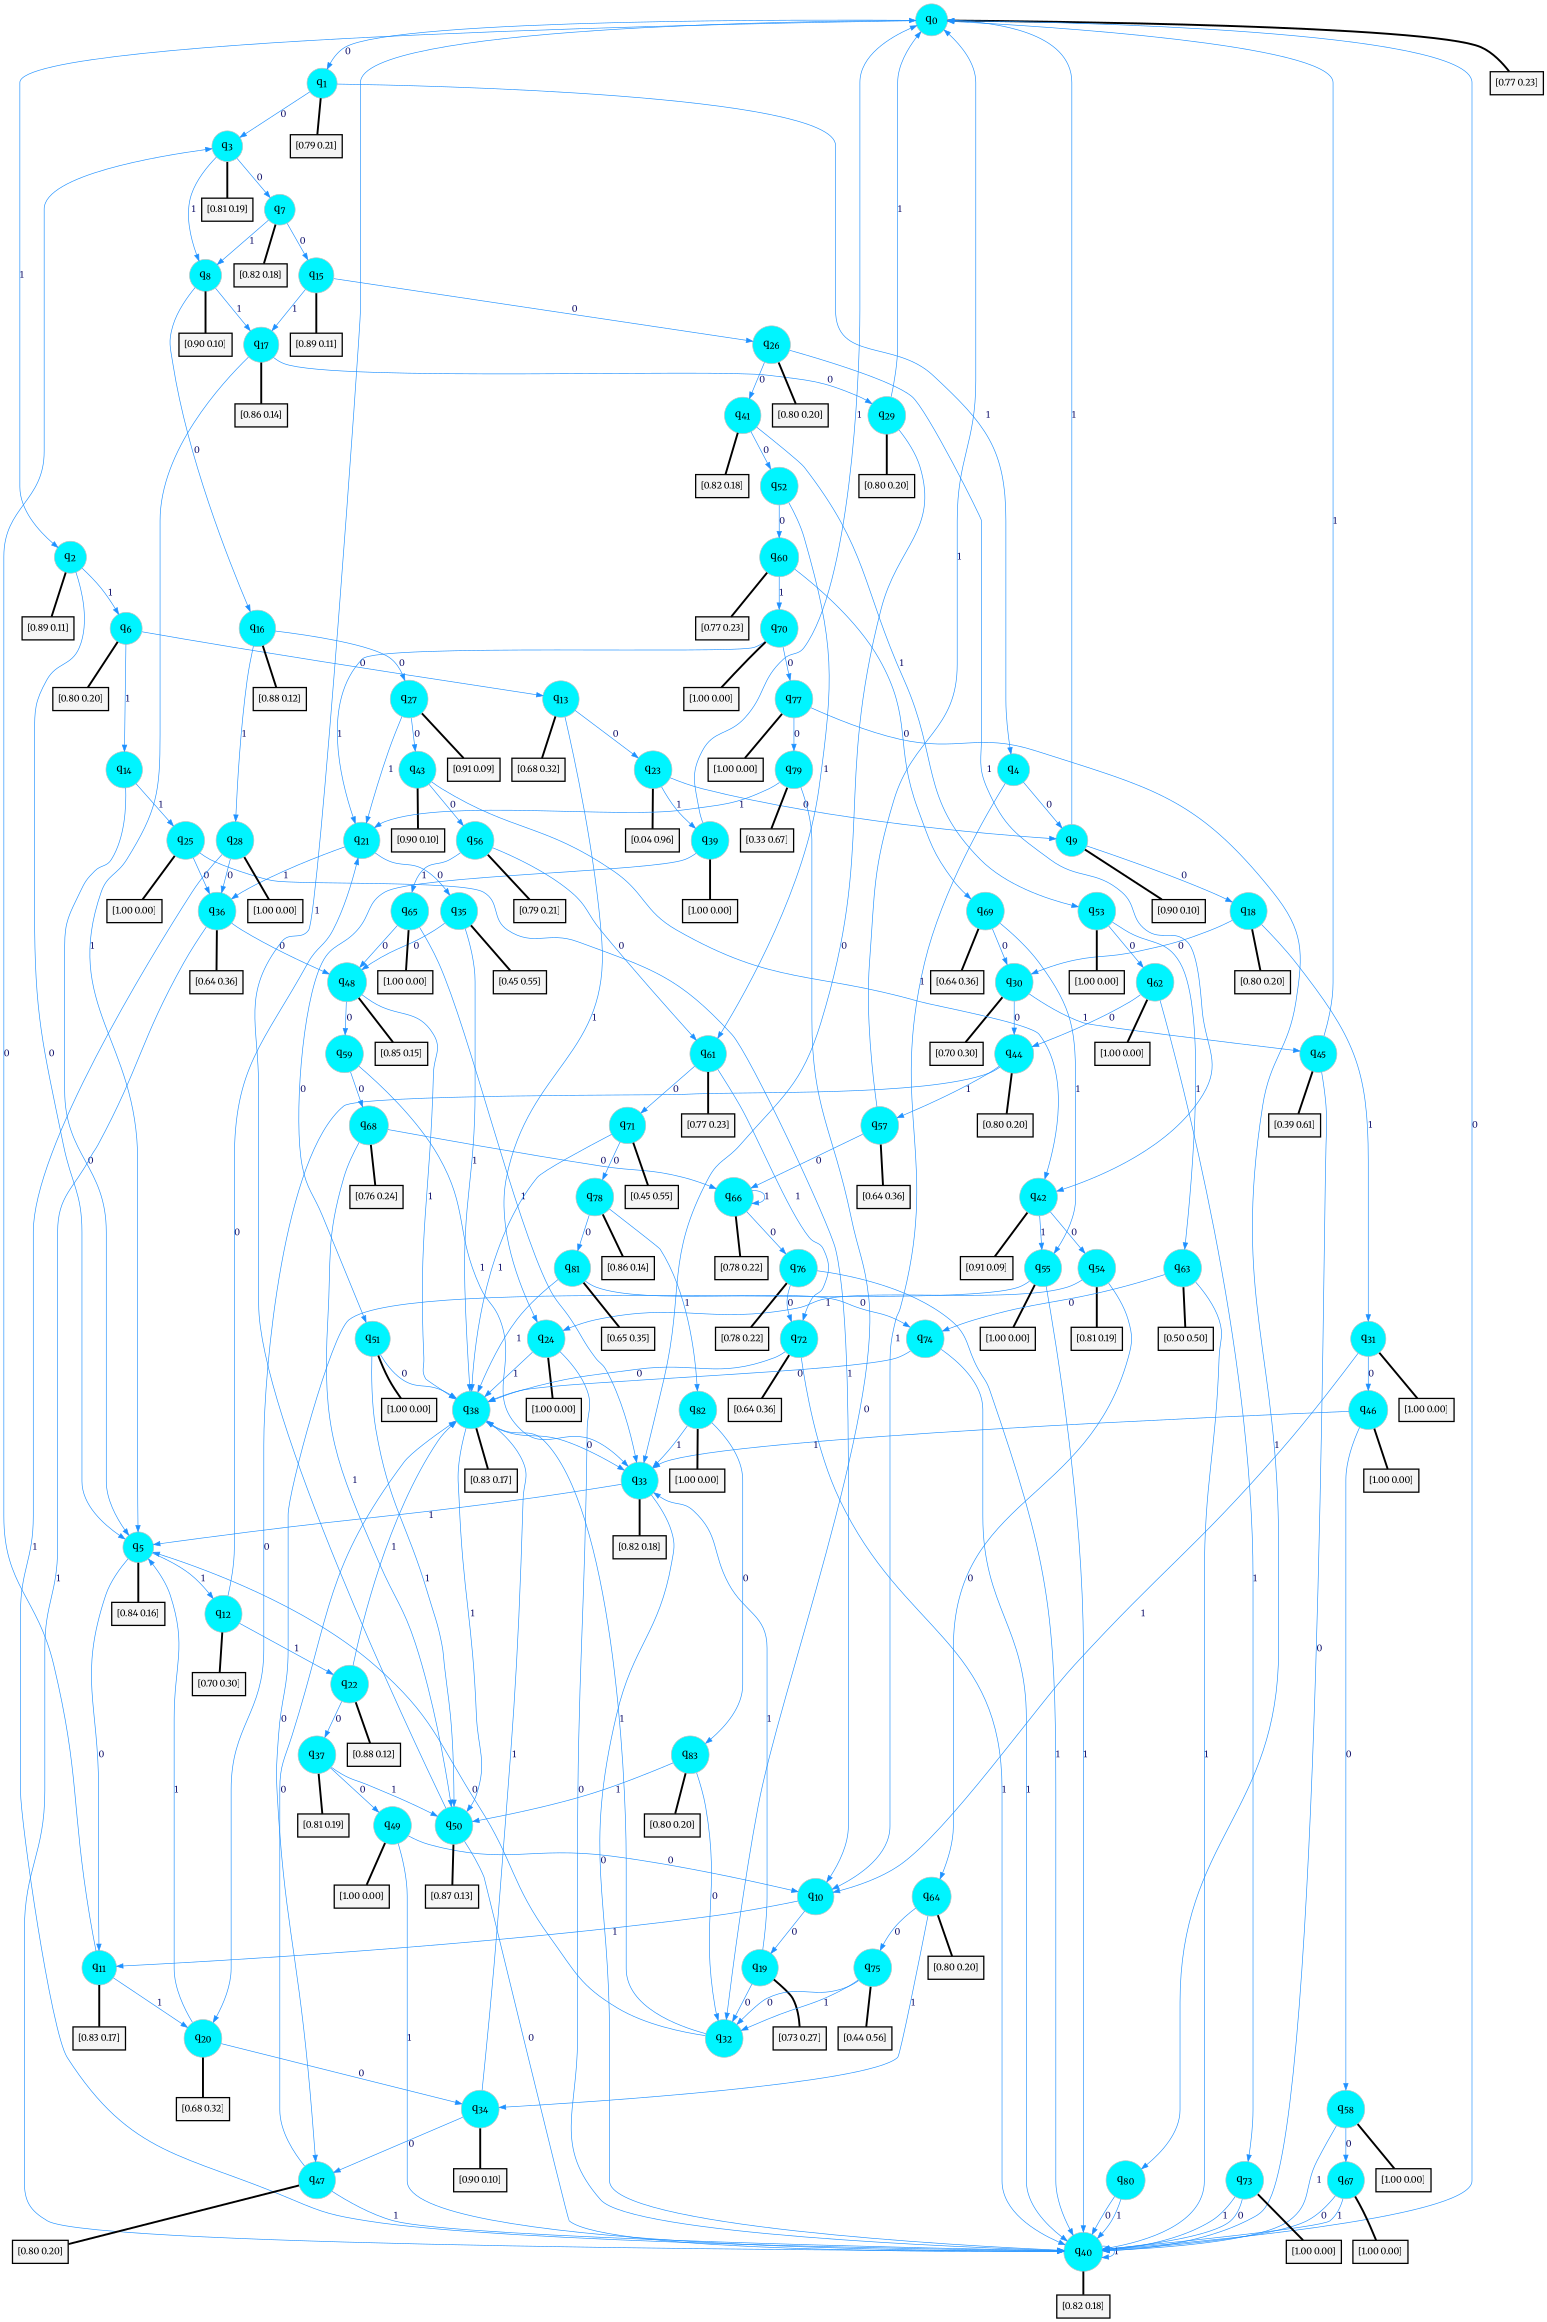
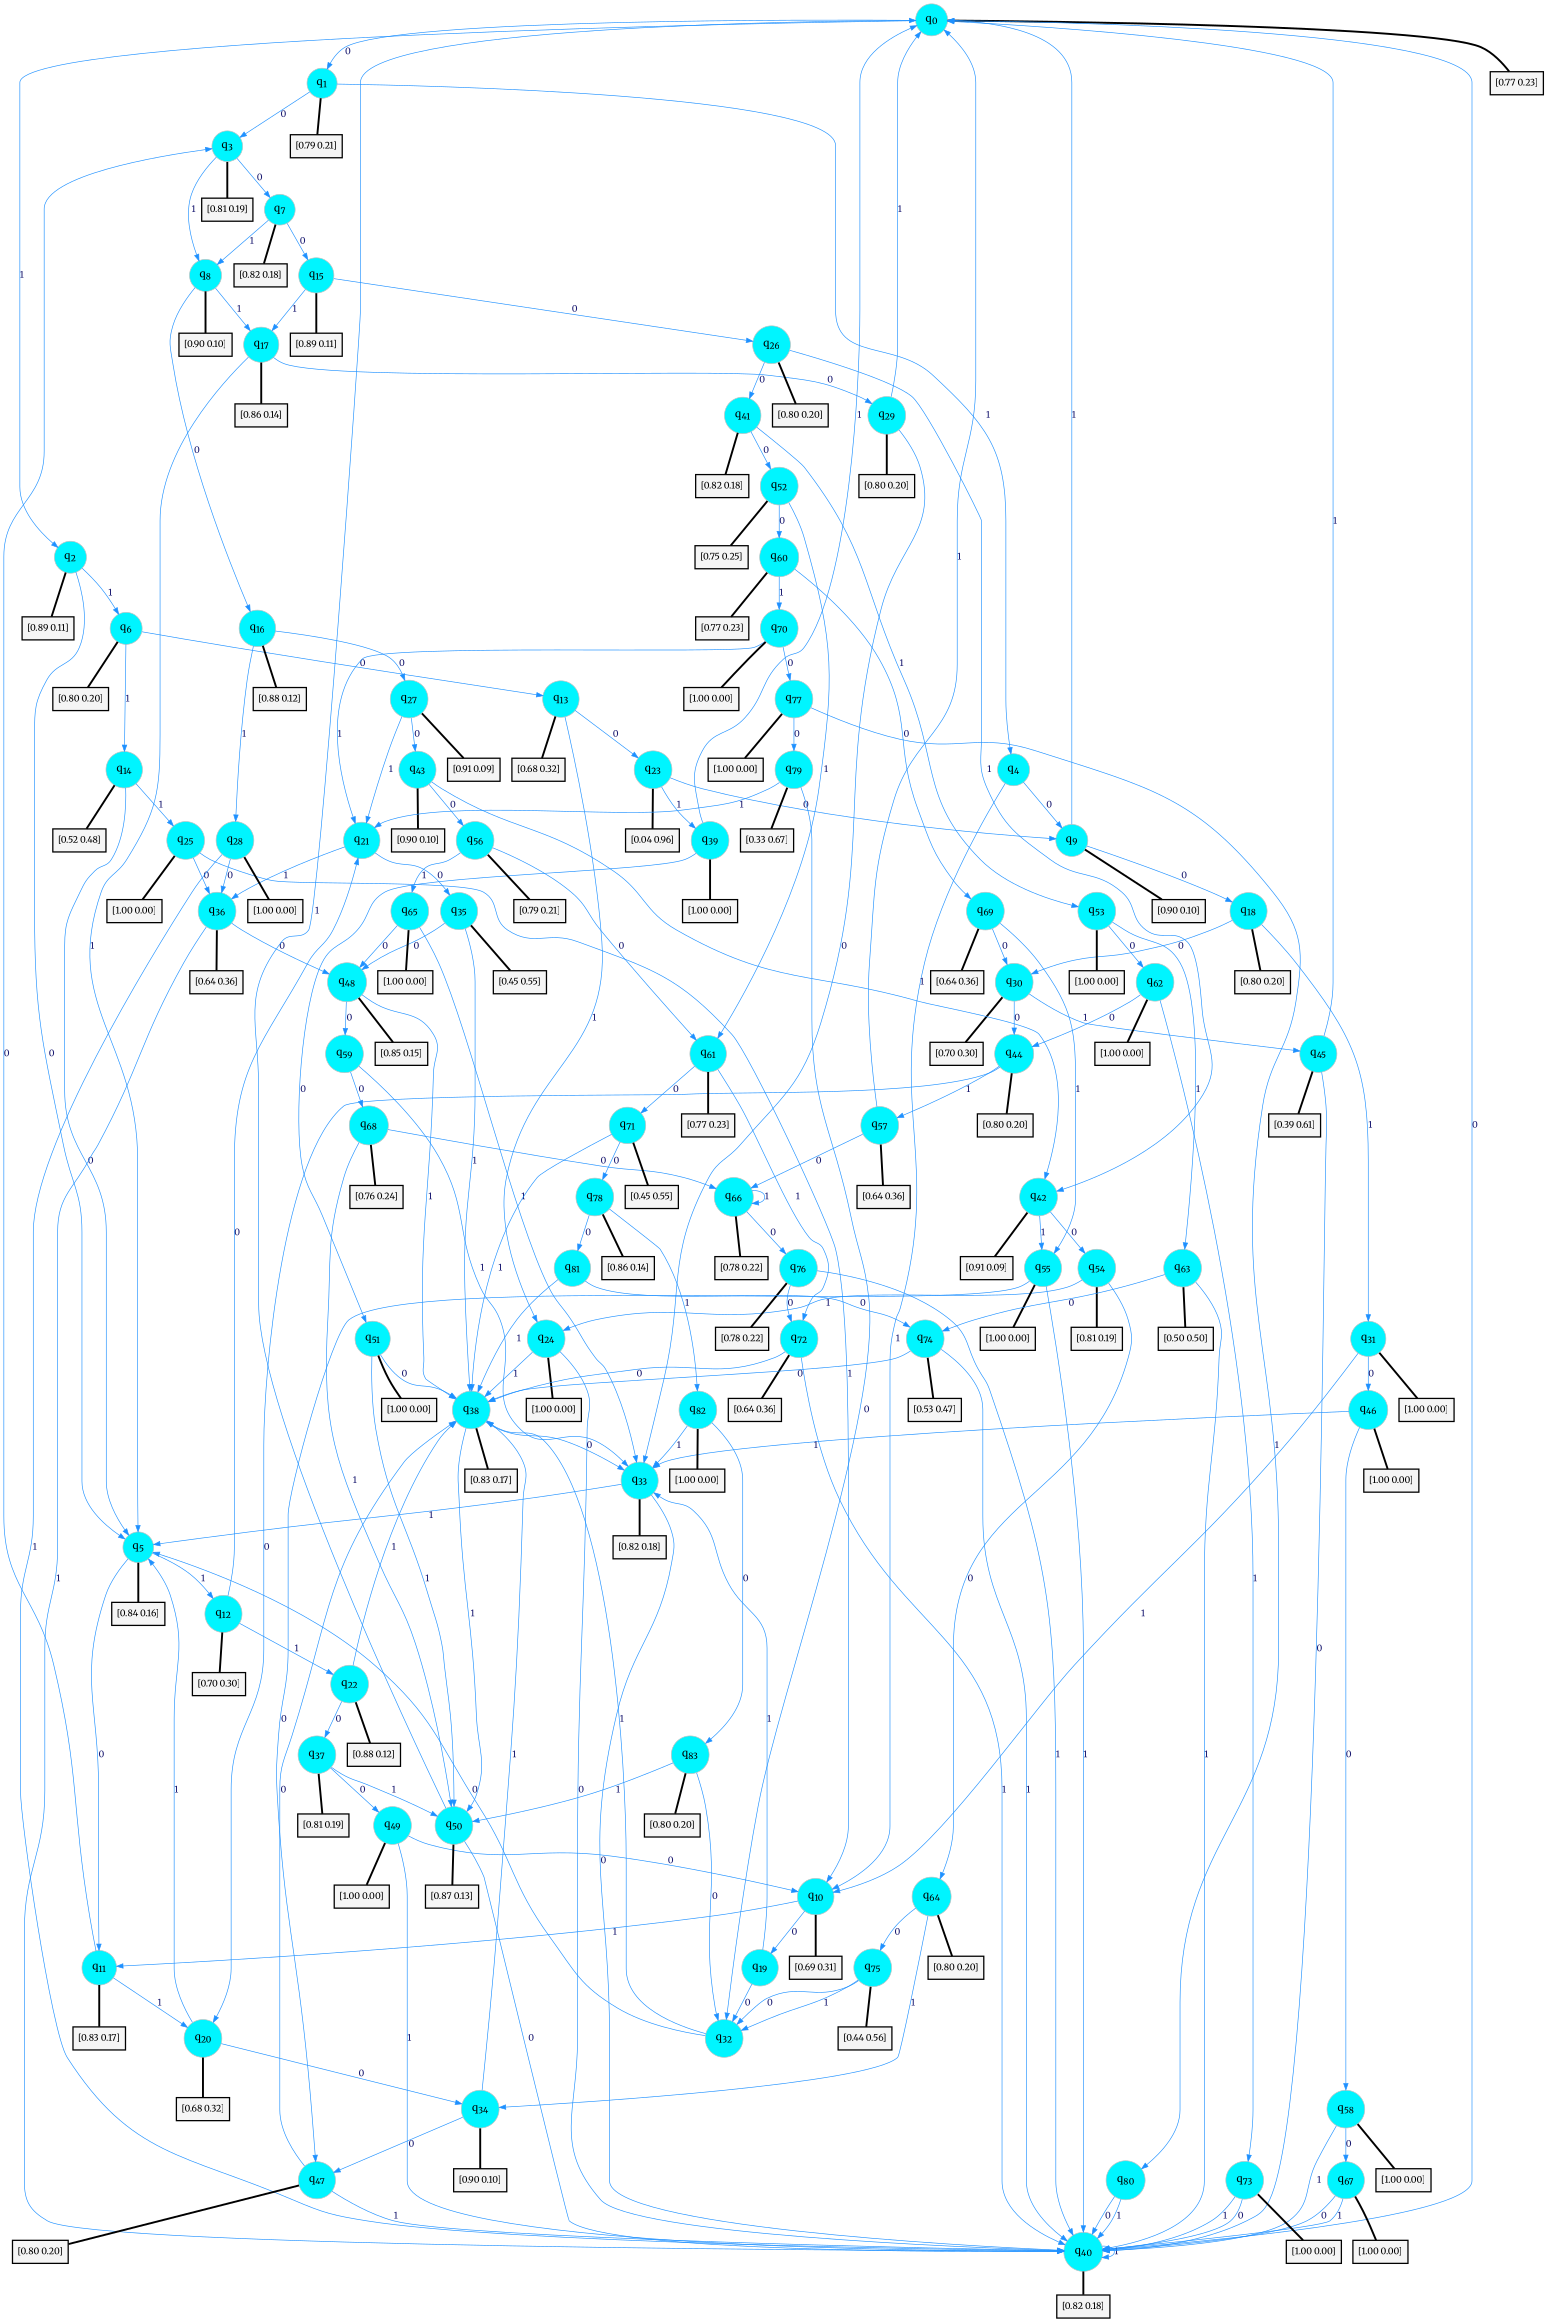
none -> (722, 557)
none -> (79, 840)
(628, 1339) -> none
none -> (935, 1410)
none -> (816, 1968)
(800, 2038) -> none
